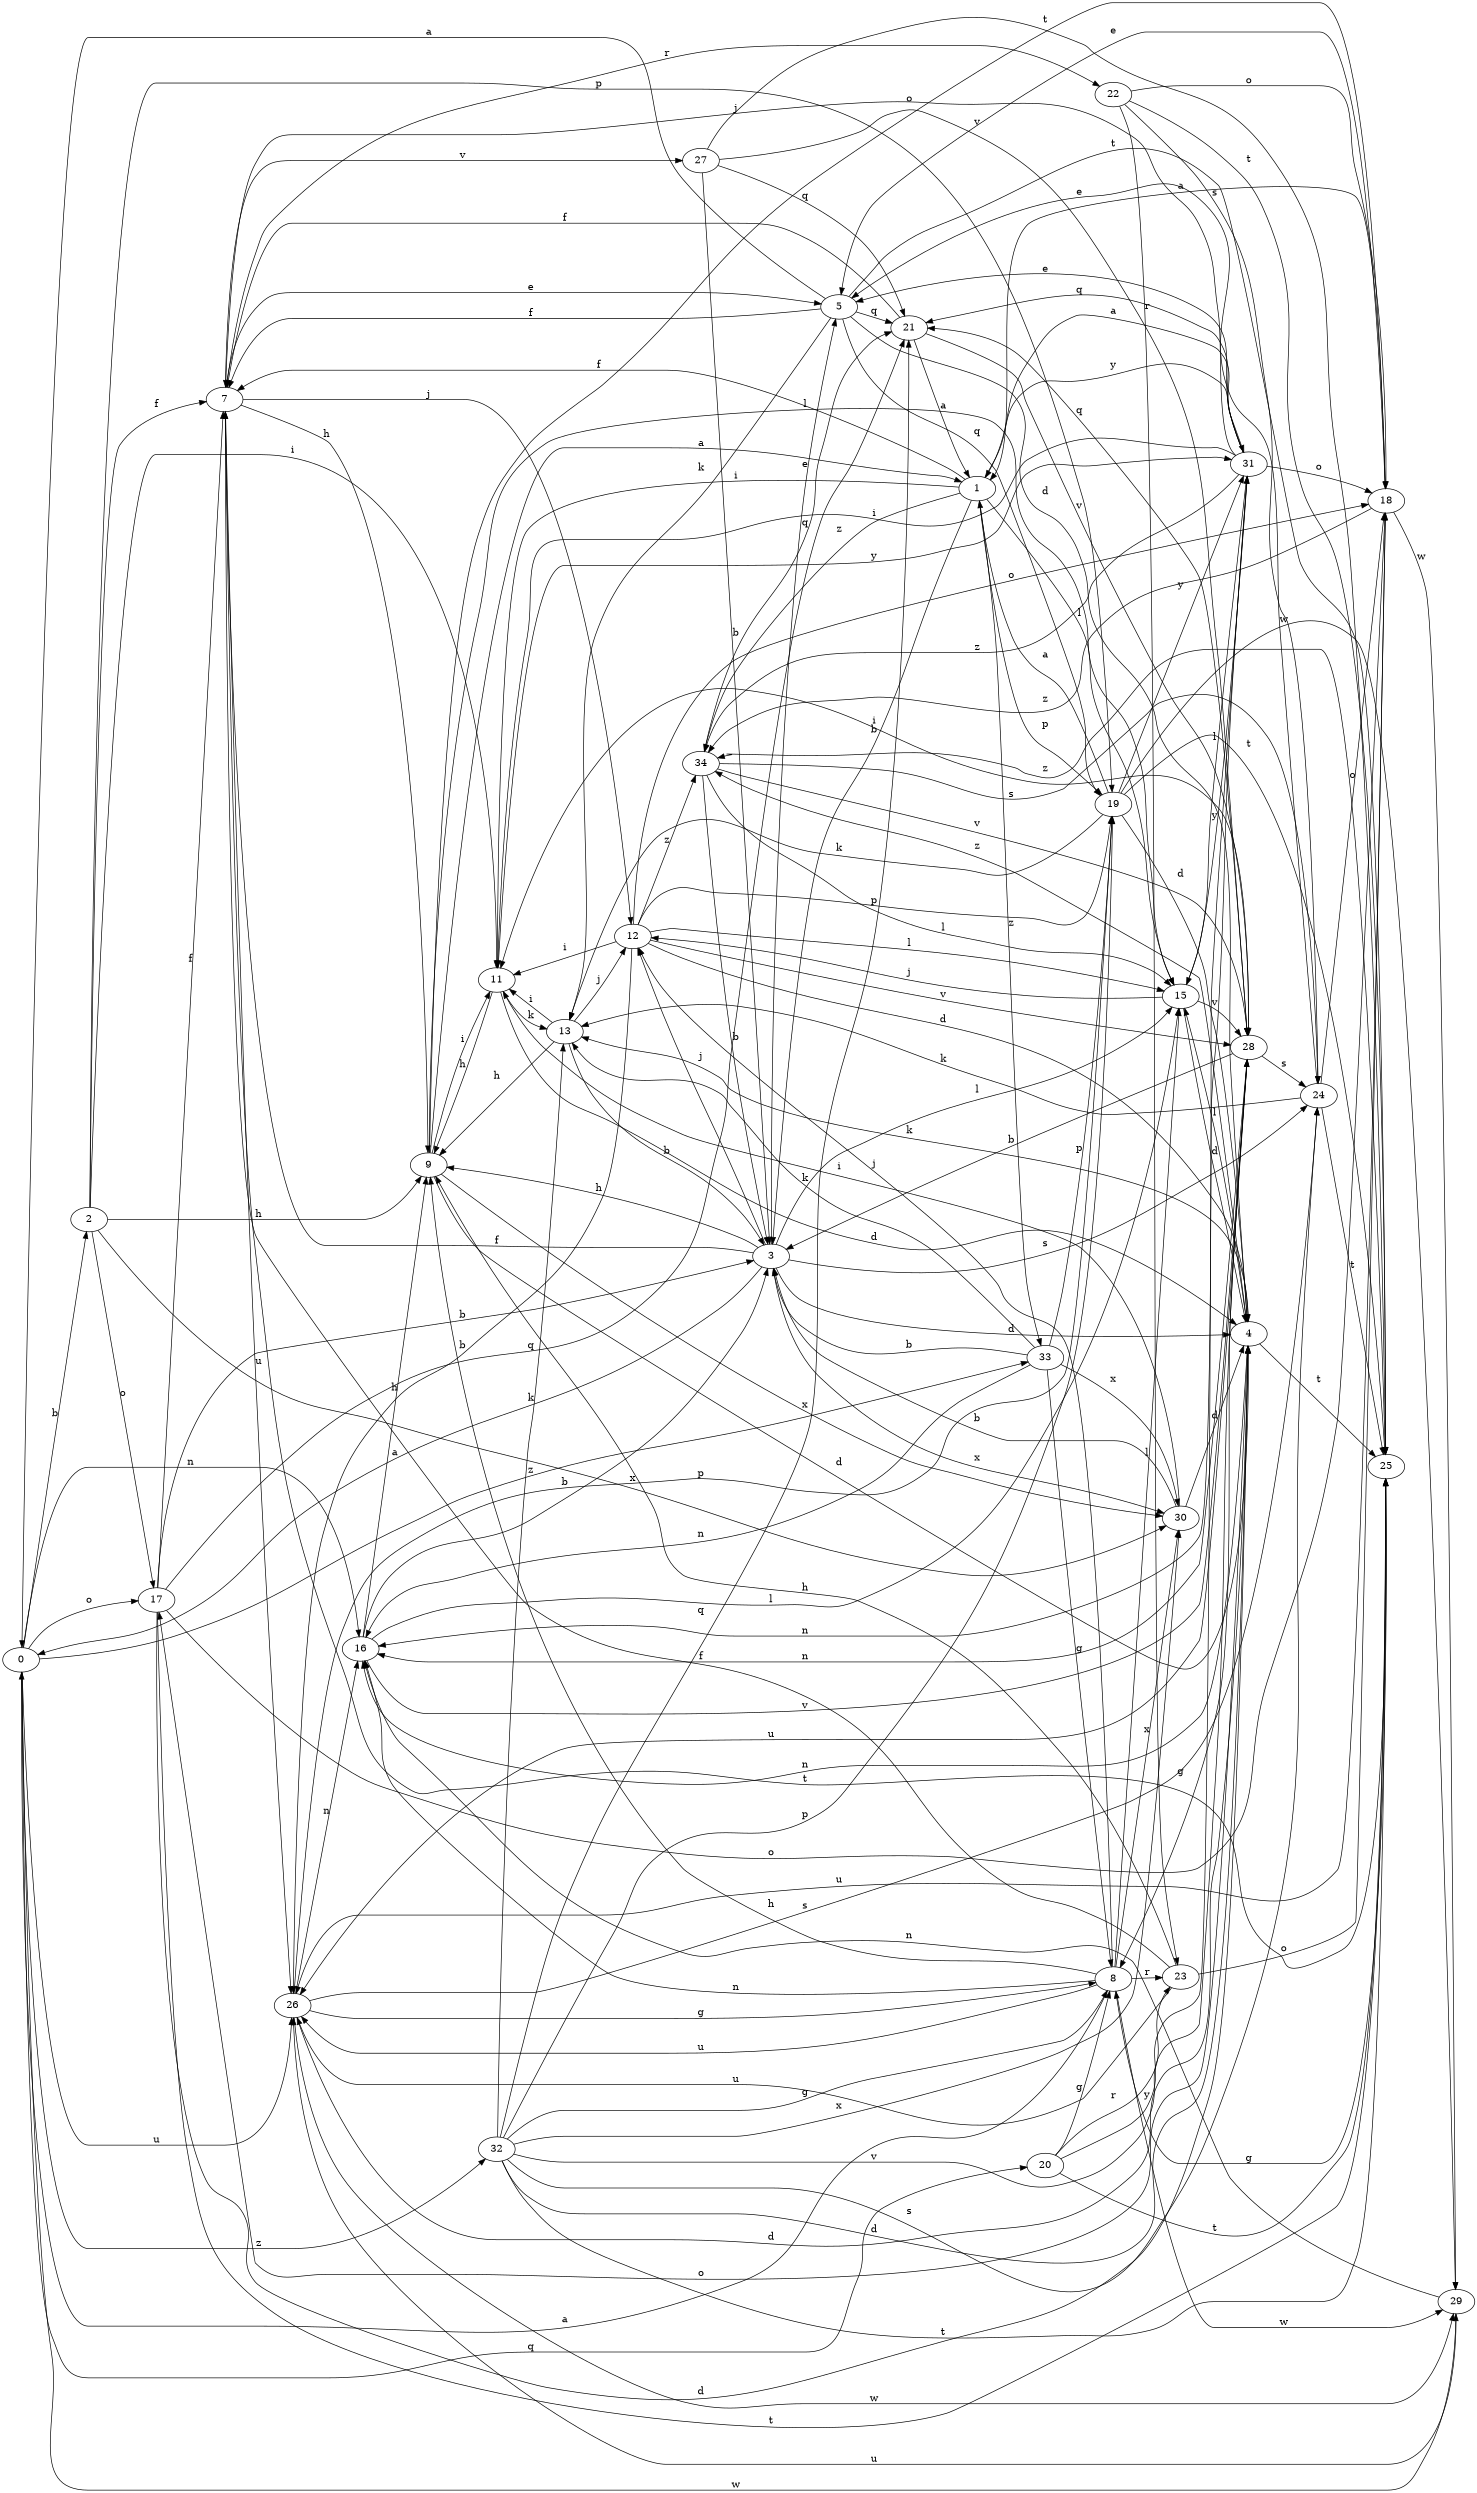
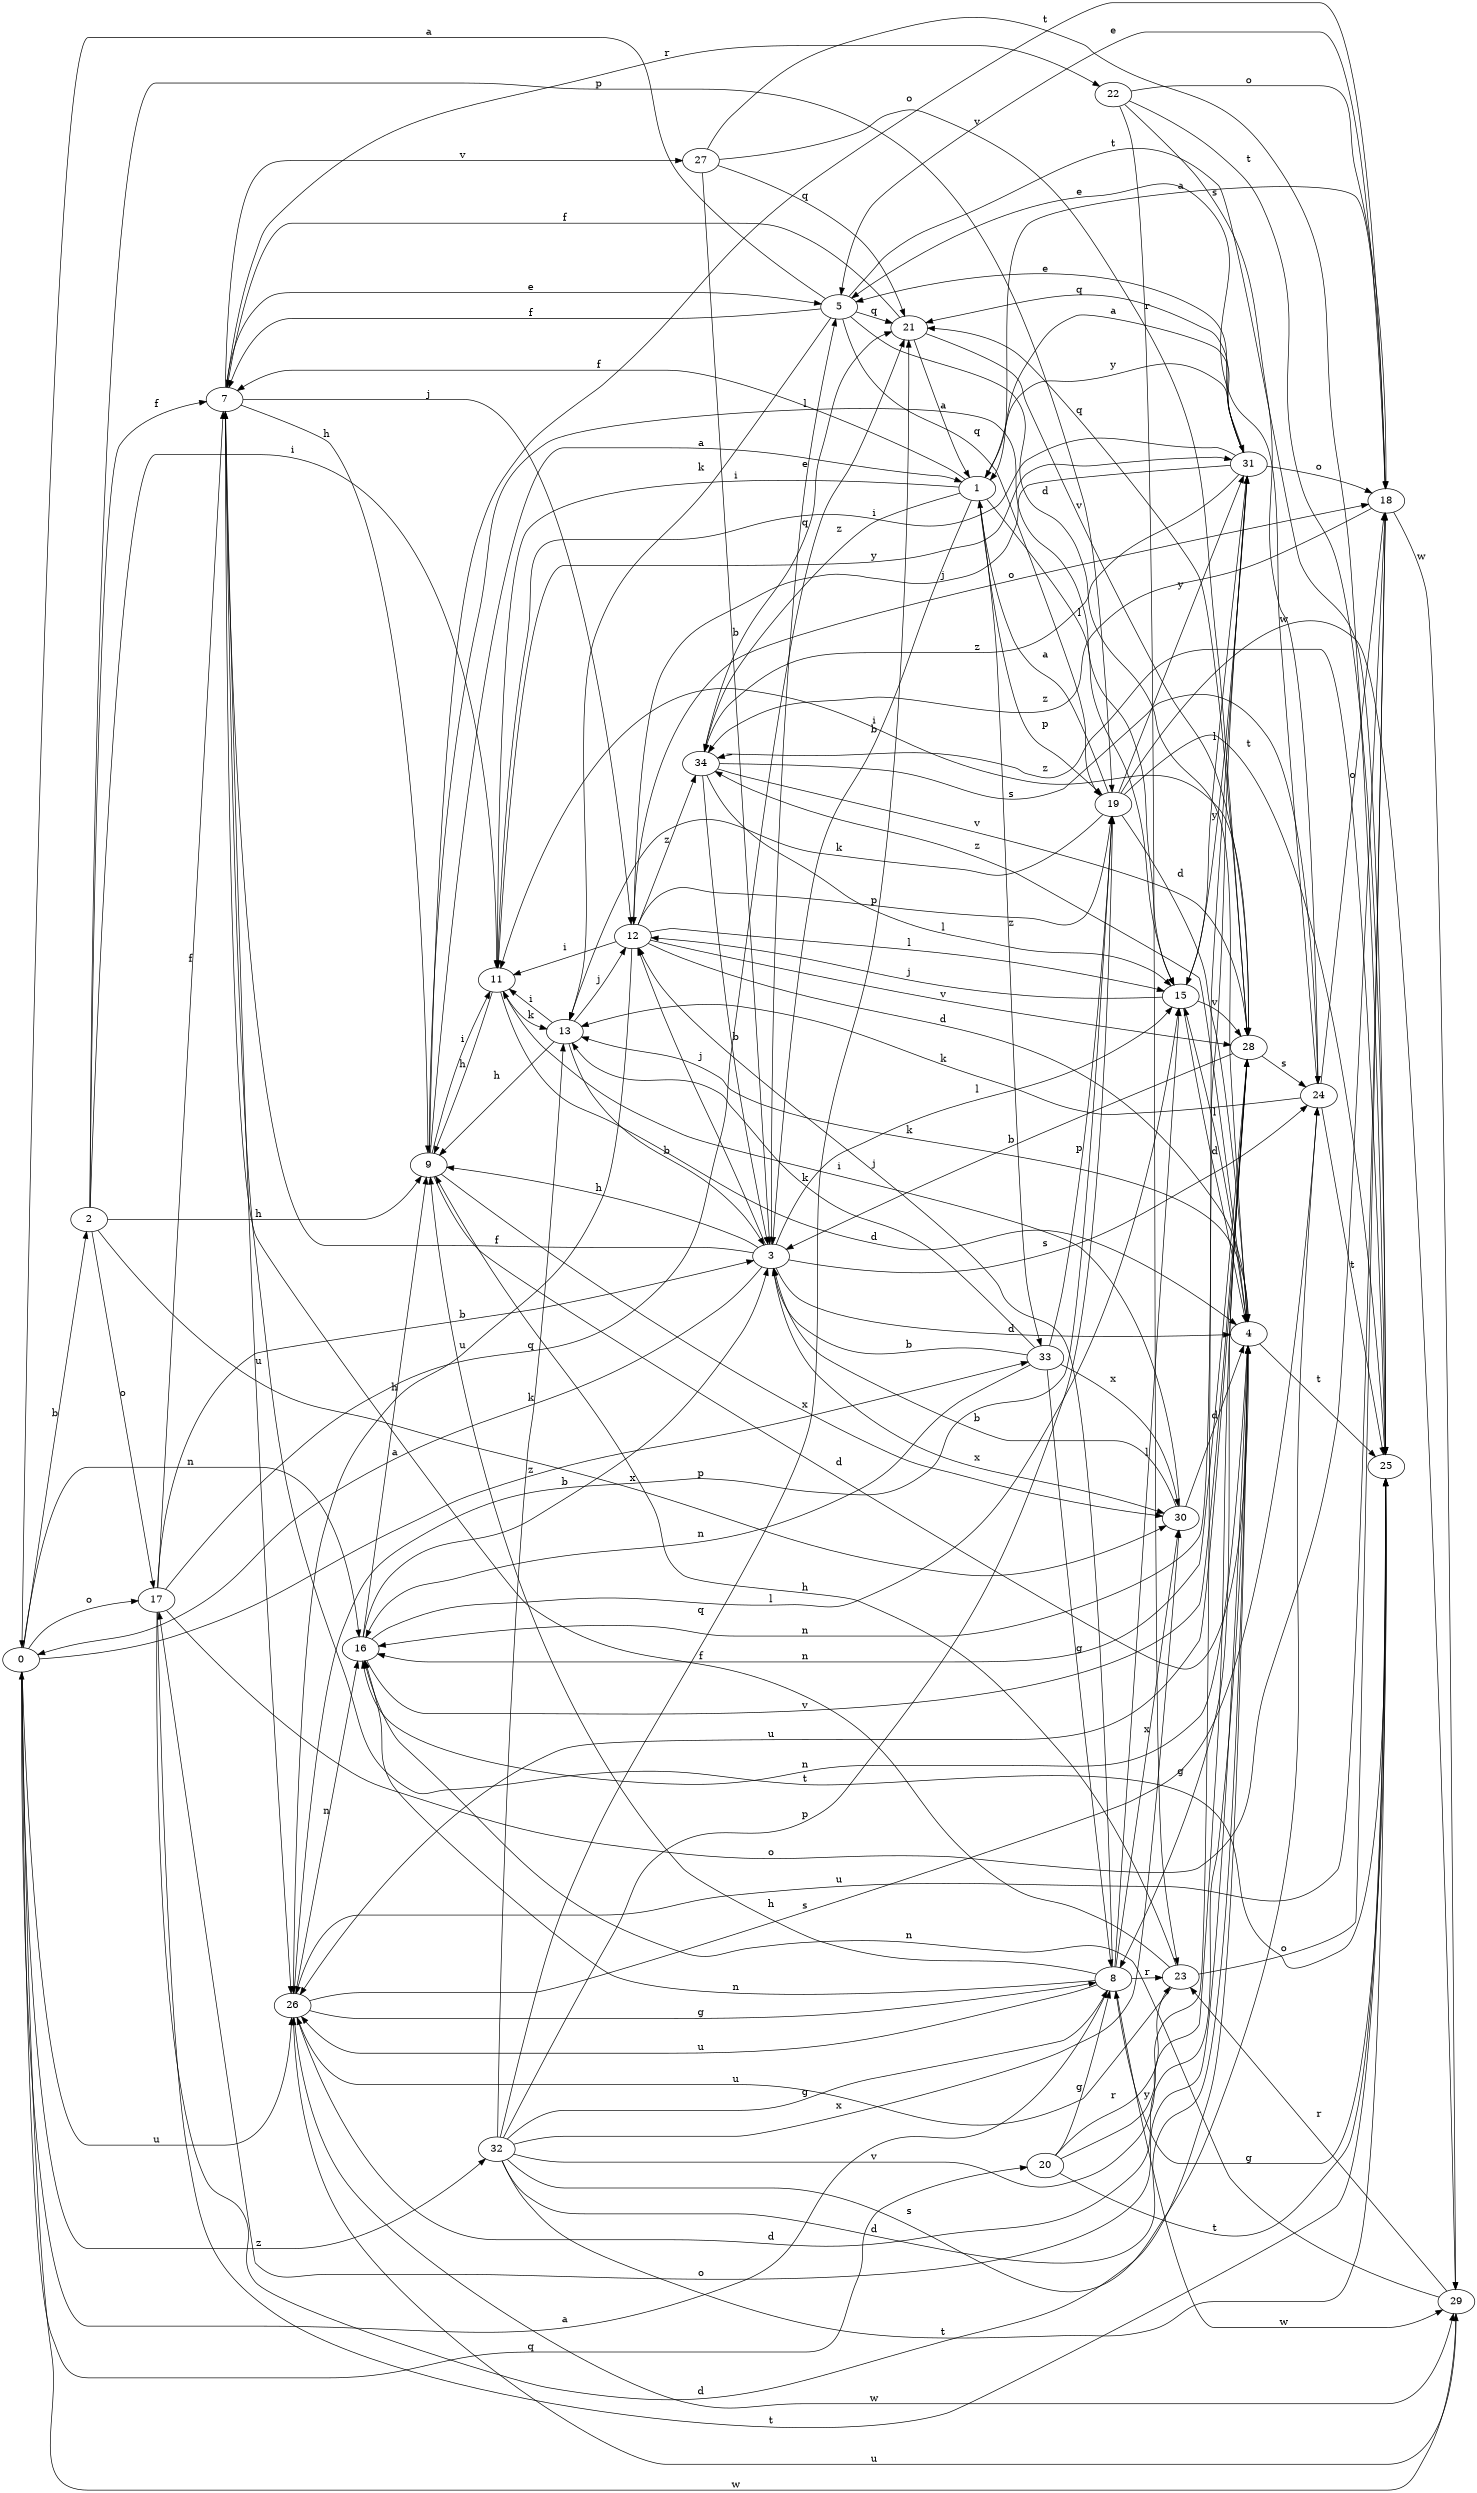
(755, 112) -> (835, 574)
(463, 1346) -> (463, 1346)
none -> (1321, 2142)
